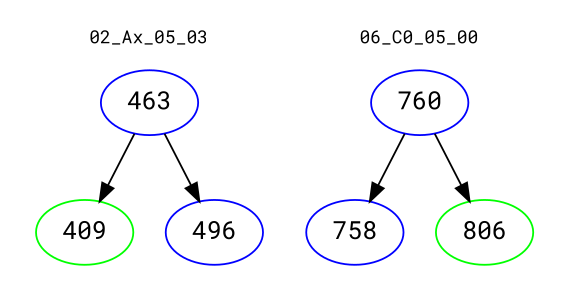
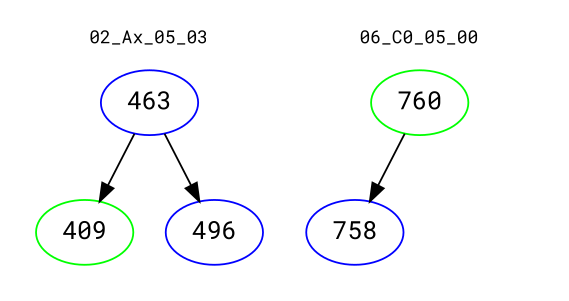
(420, 103) -> (420, 103)
(485, 232) -> none
